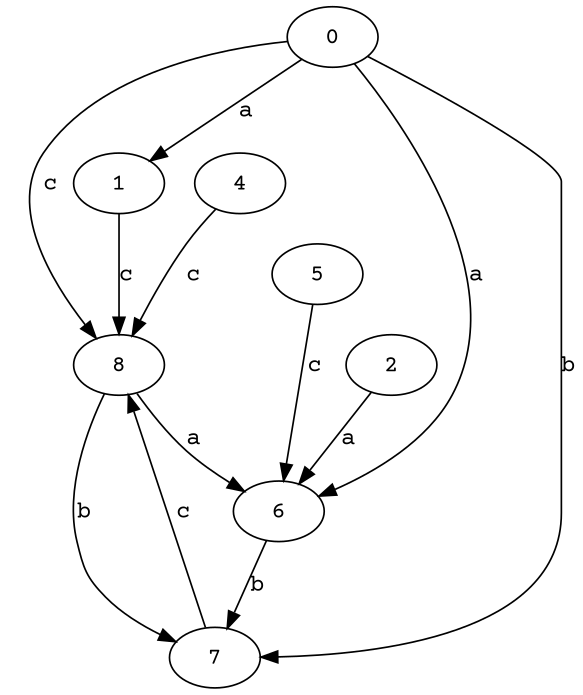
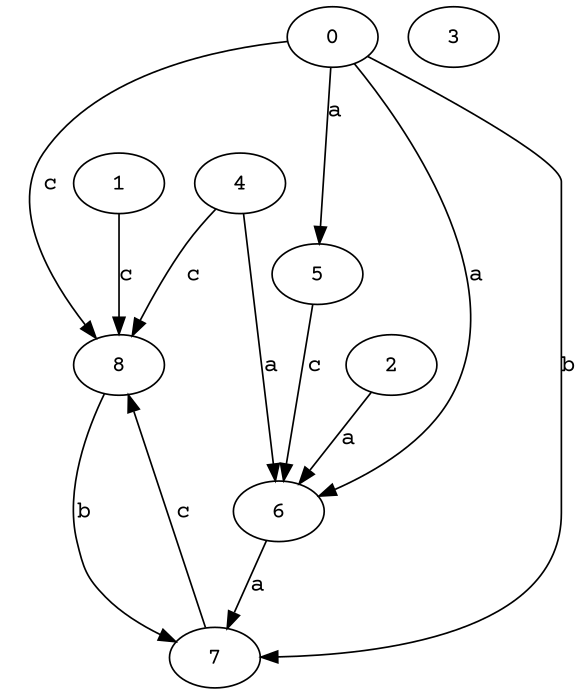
none -> (454, 37)
(233, 105) -> (326, 147)
(178, 443) -> (258, 339)
(258, 584) -> (258, 584)
